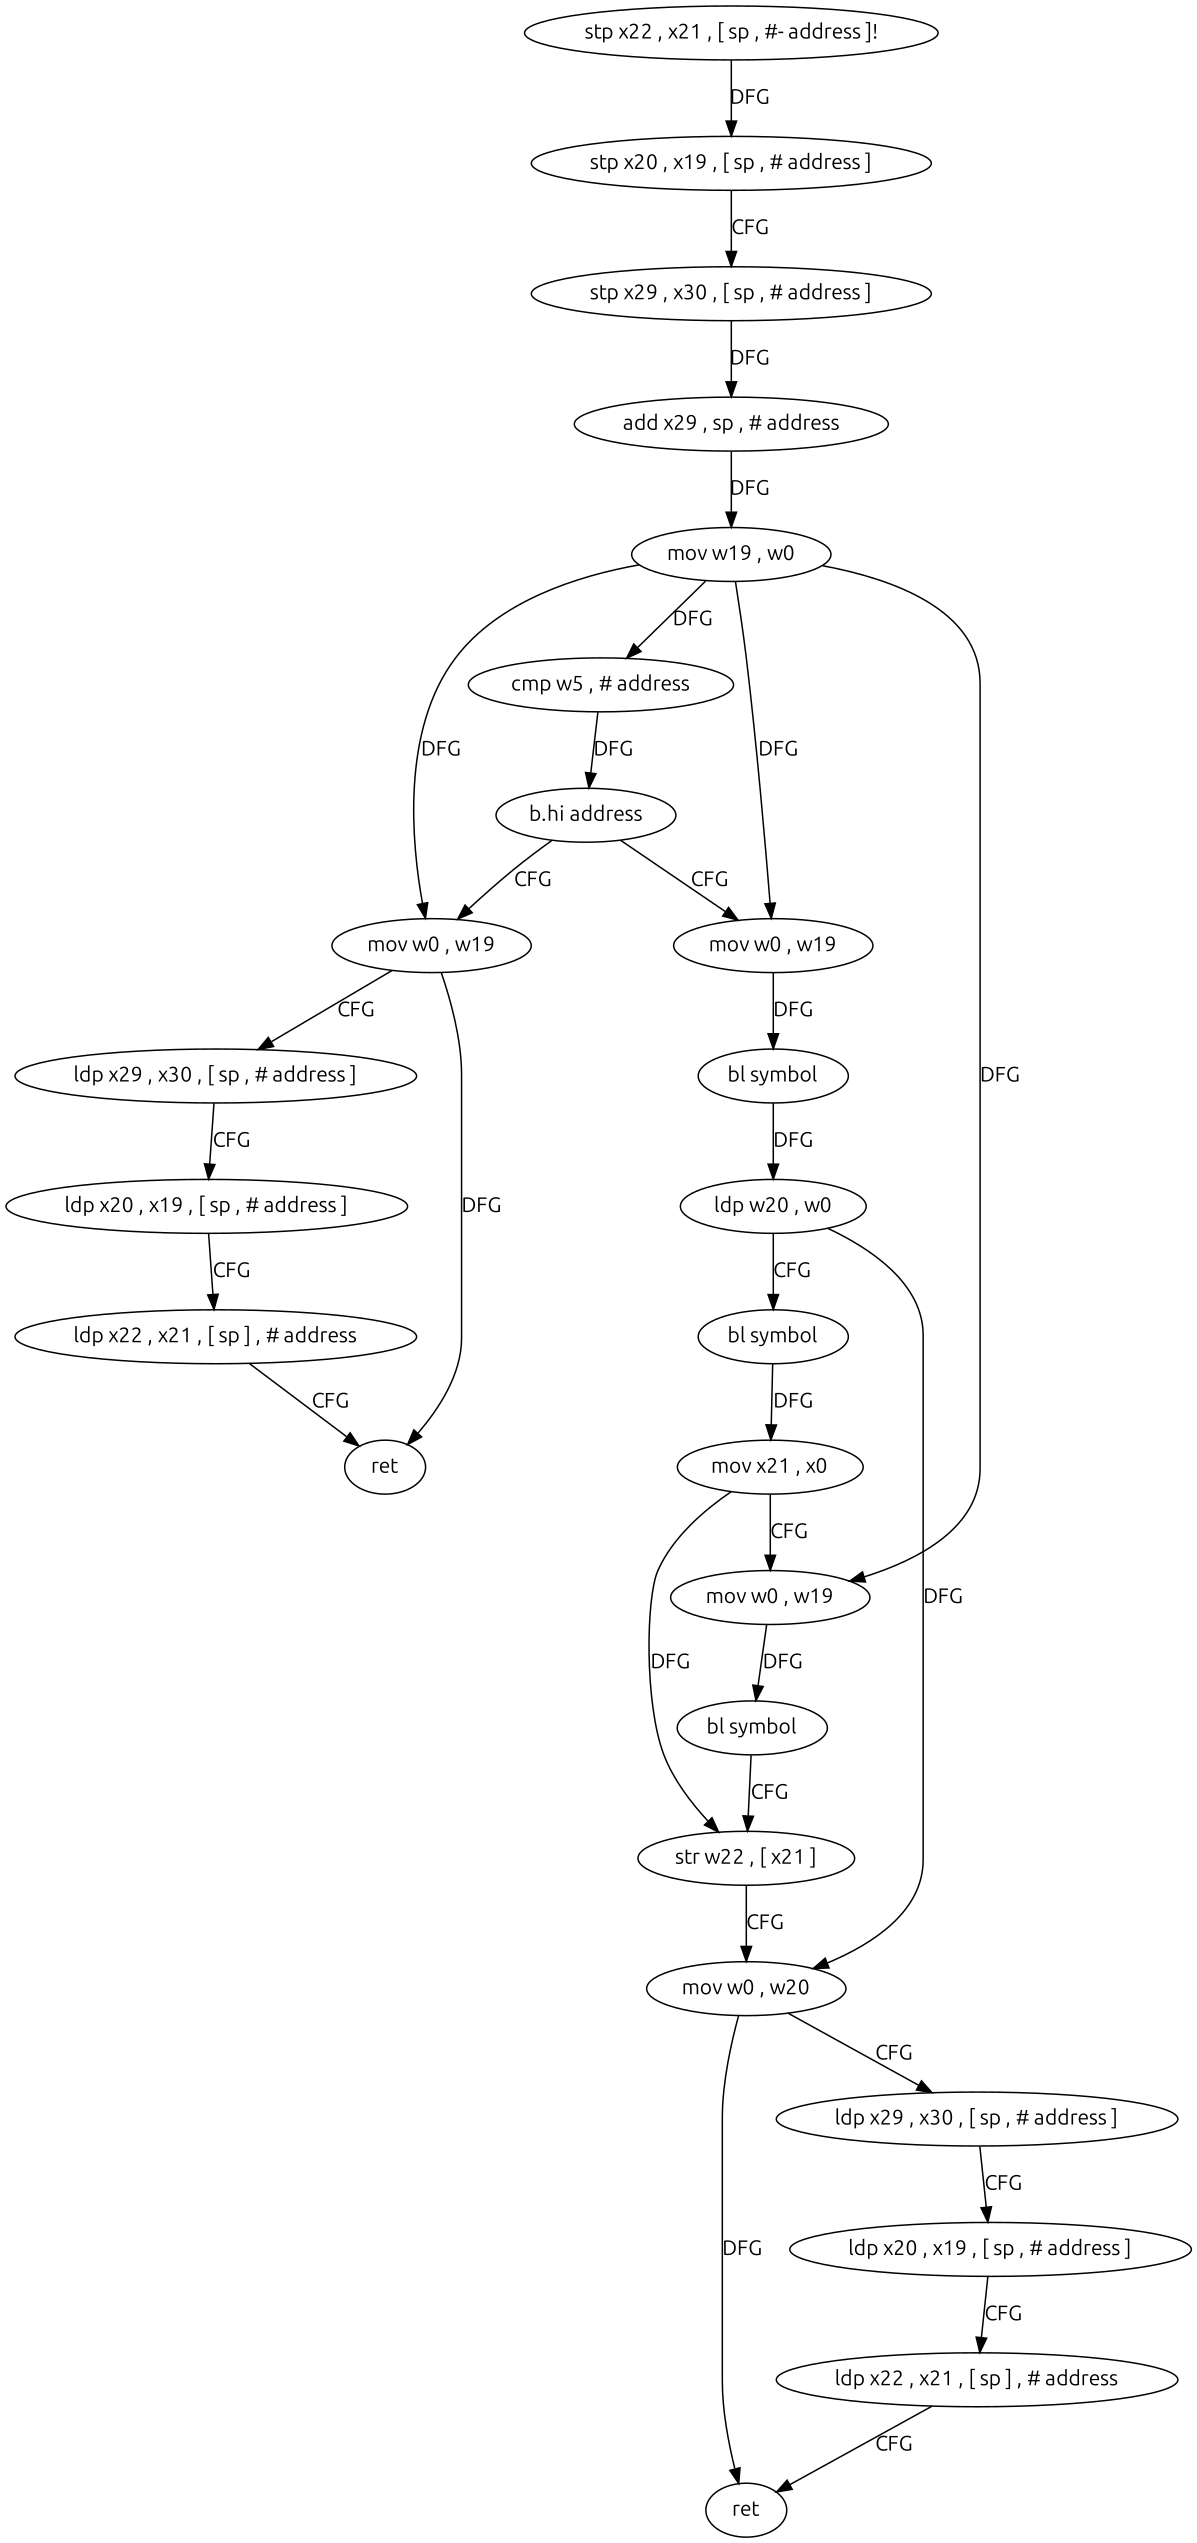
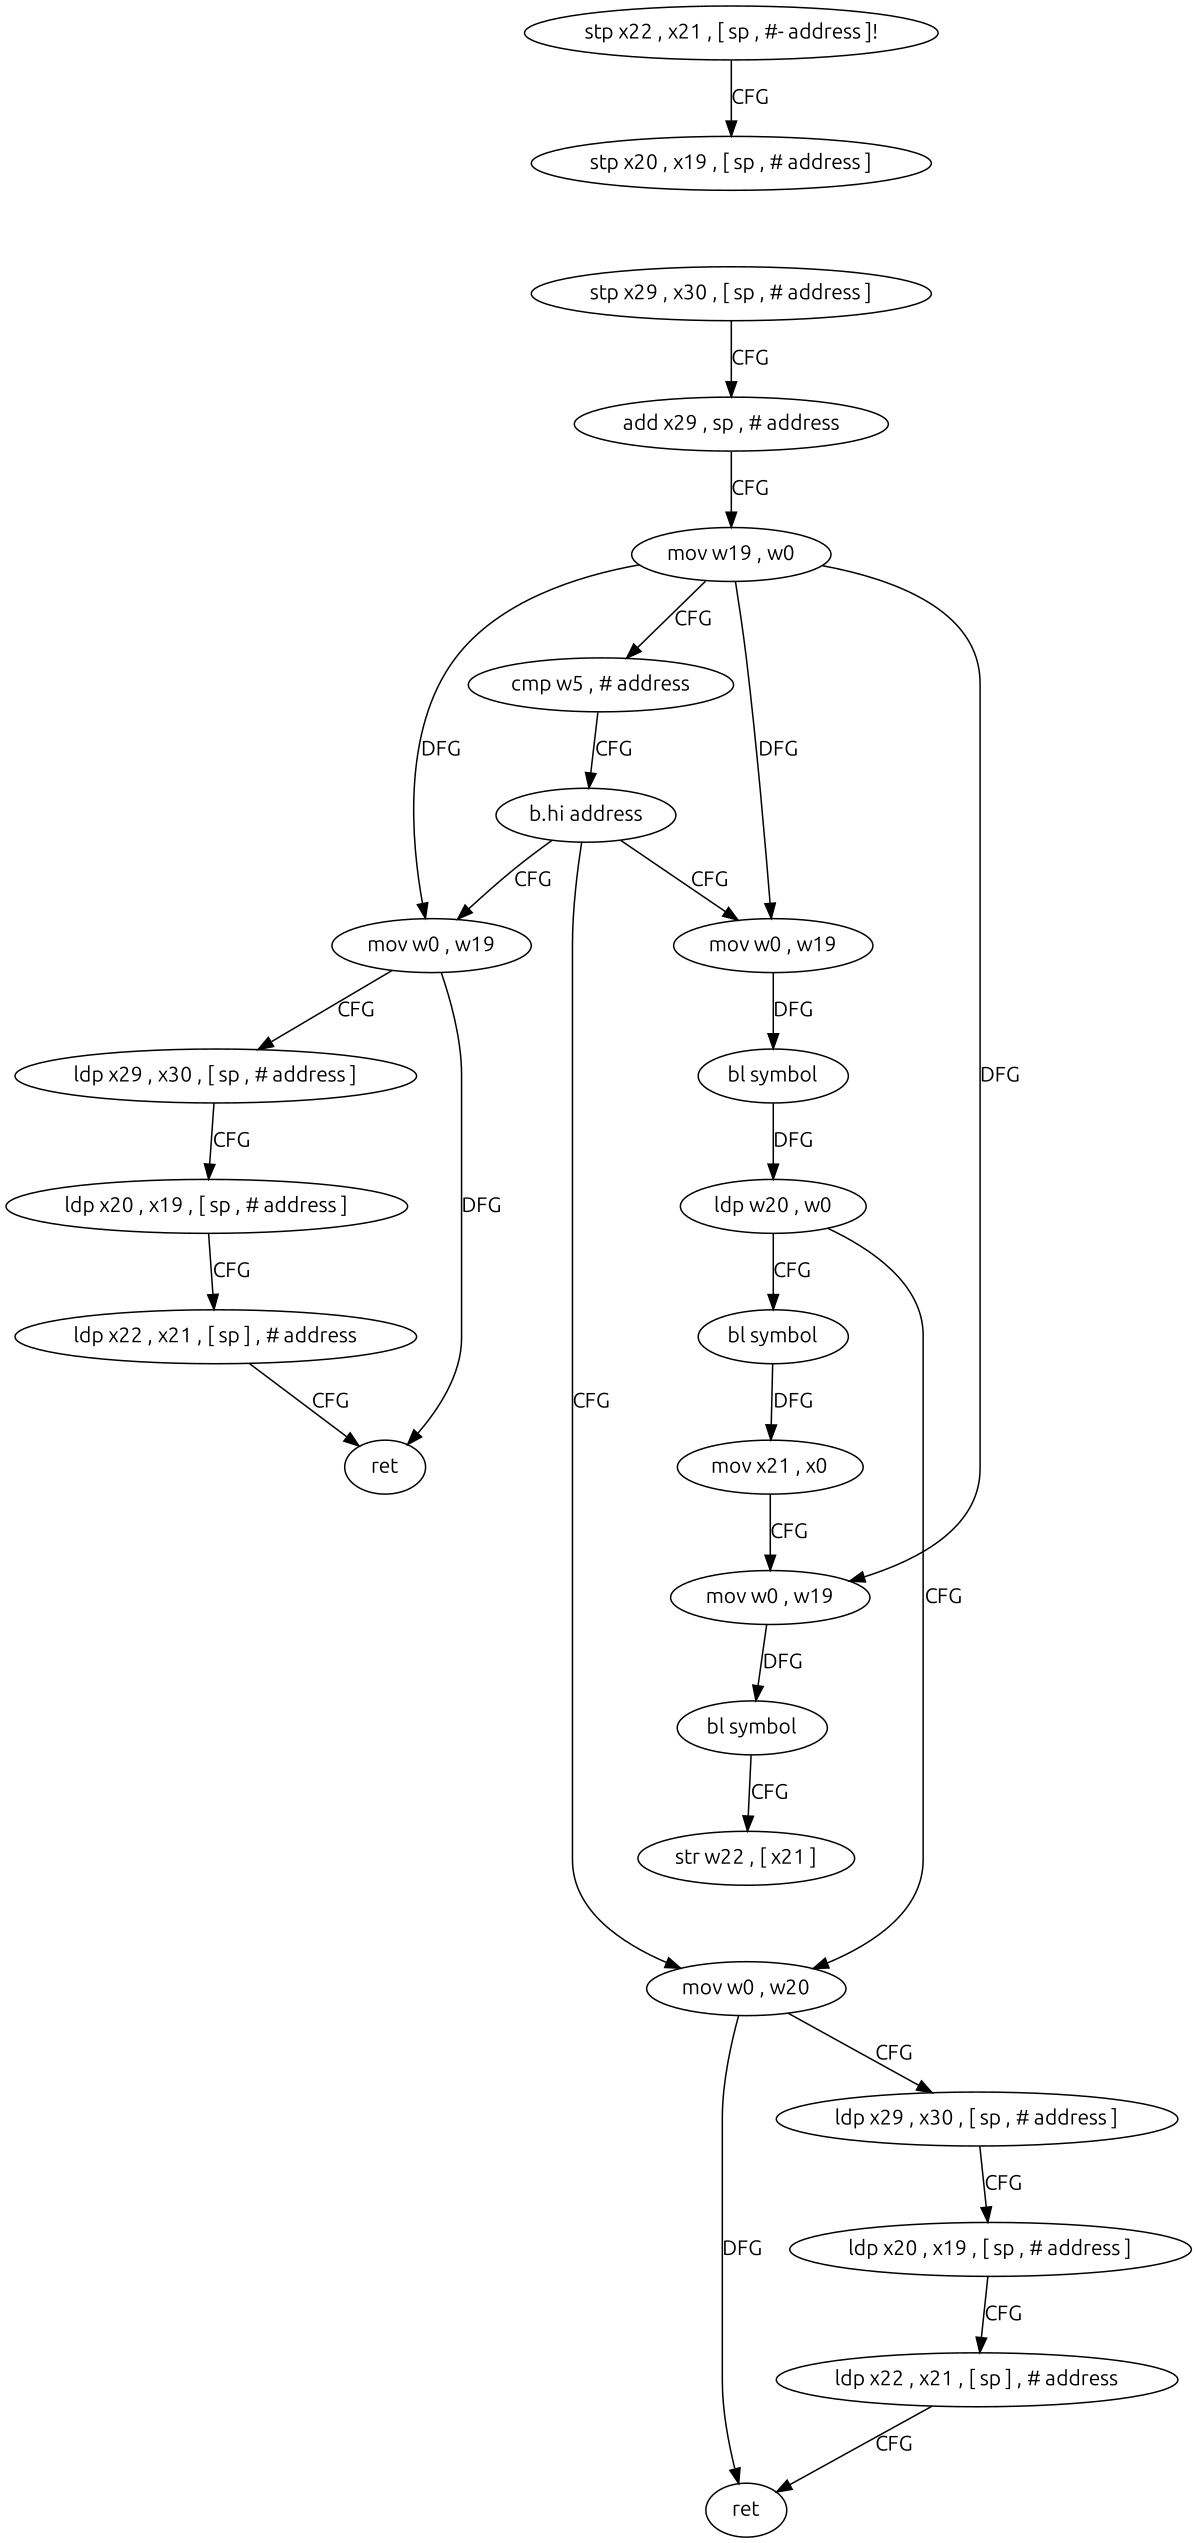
(750, 98) -> (750, 98)
(731, 221) -> none
(750, 359) -> (750, 359)
(750, 489) -> (750, 489)
(693, 620) -> (693, 620)
(614, 750) -> (614, 750)
(943, 1598) -> (943, 1598)
(649, 1649) -> none
(746, 1916) -> (572, 1425)
